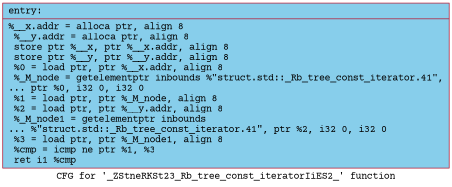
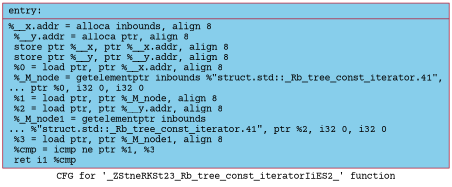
(96, 26) -> (110, 26)
